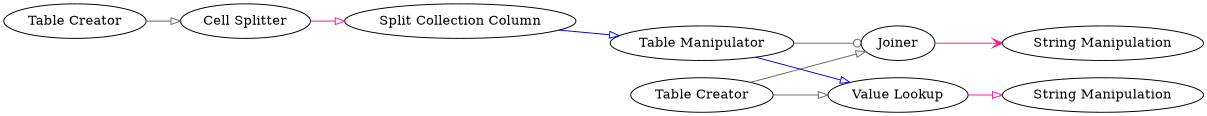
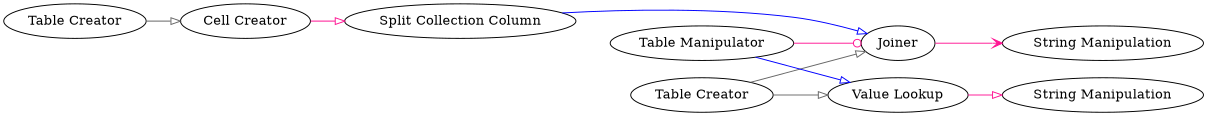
(245, 21) -> (245, 21)
(584, 32) -> (711, 11)
(823, 43) -> (823, 43)
